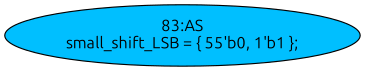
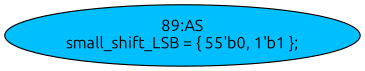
(182, 35) -> (182, 35)
